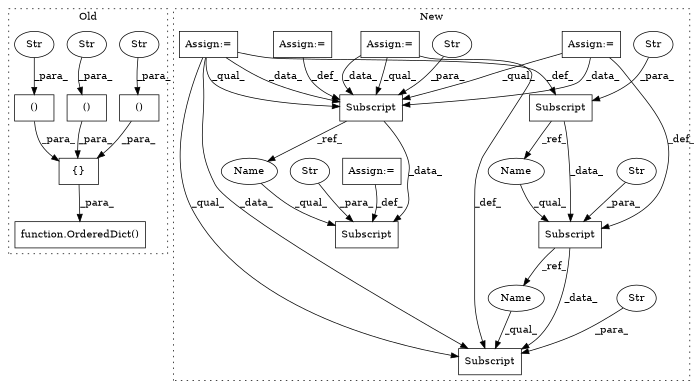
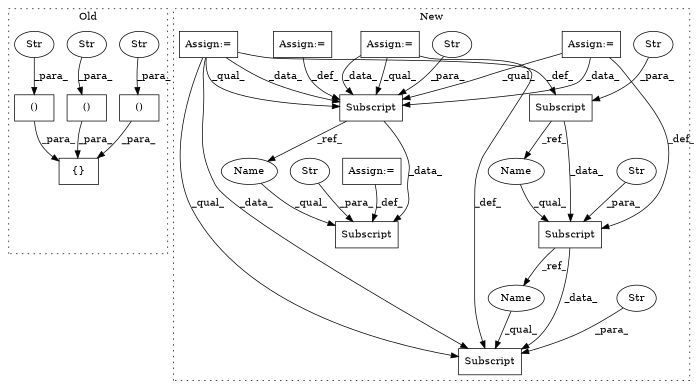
(80, 235) -> none
